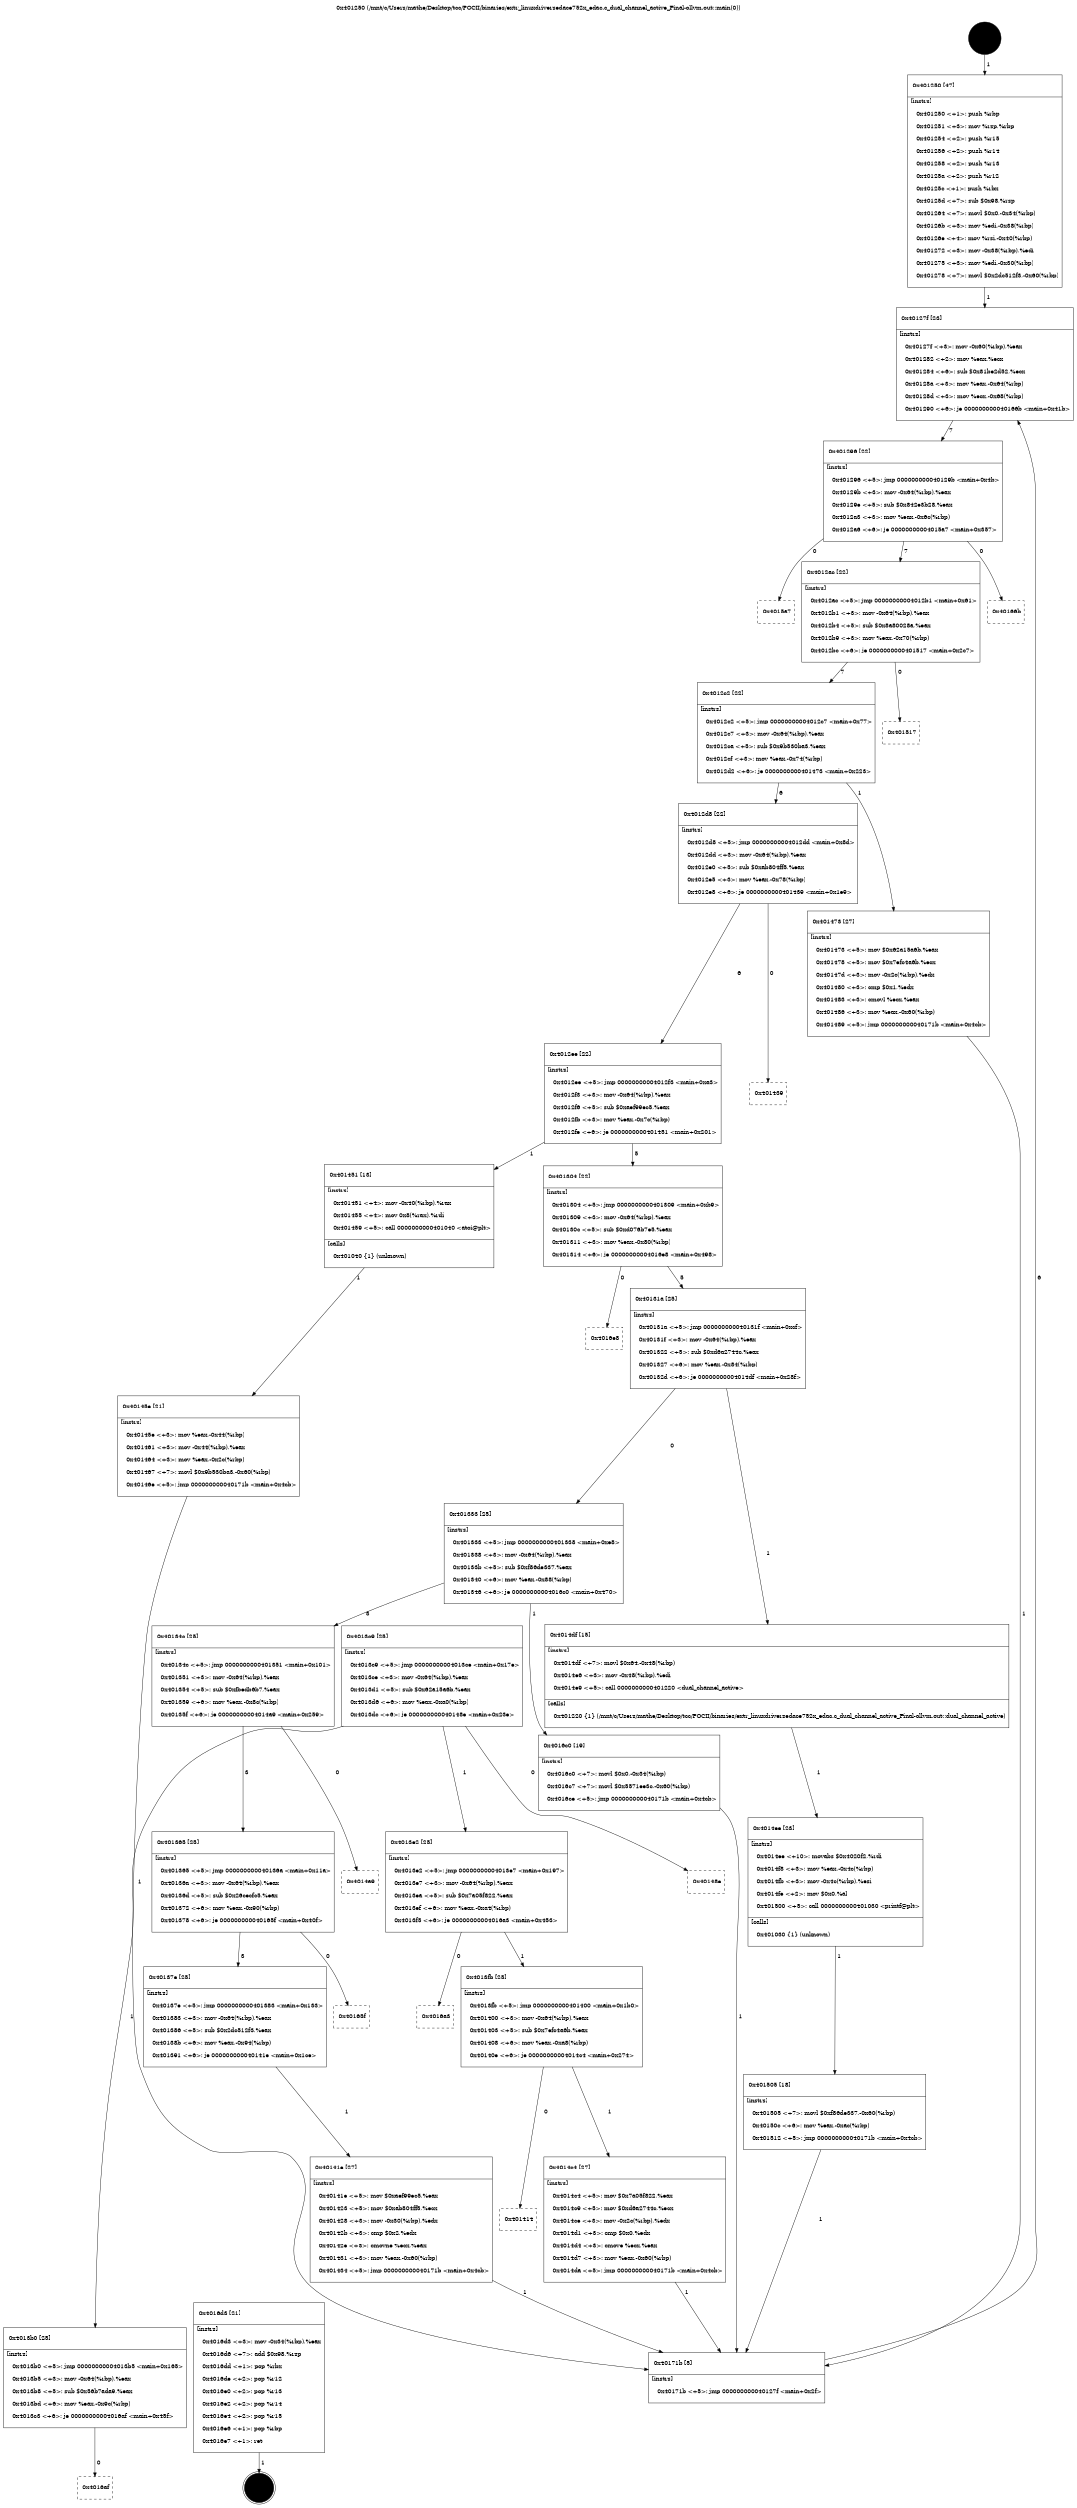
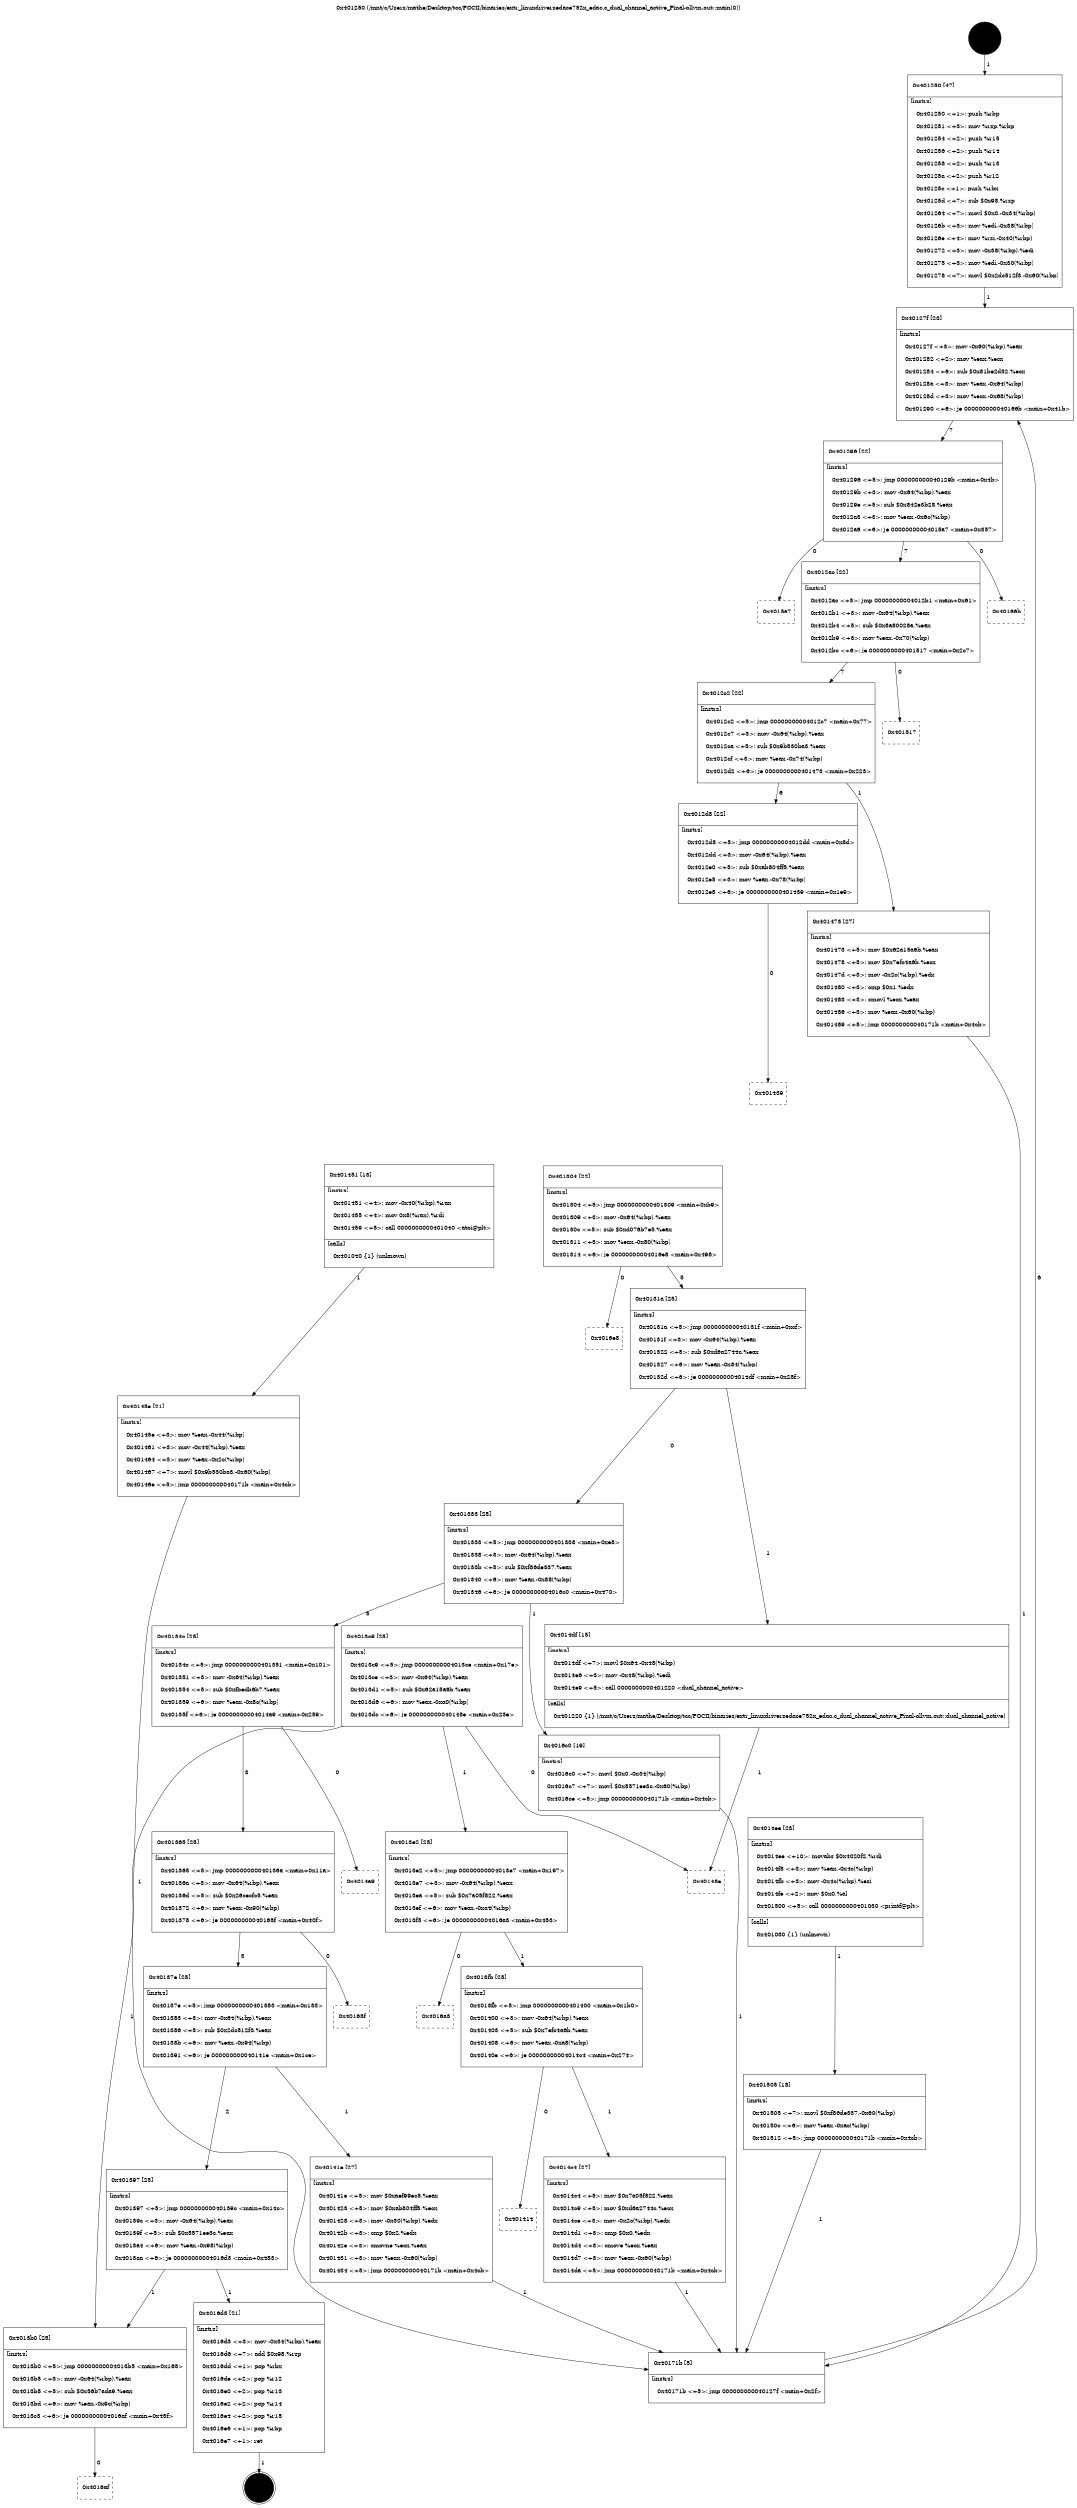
(633, 1094) -> none
(804, 1771) -> (735, 1797)
none -> (197, 2220)
